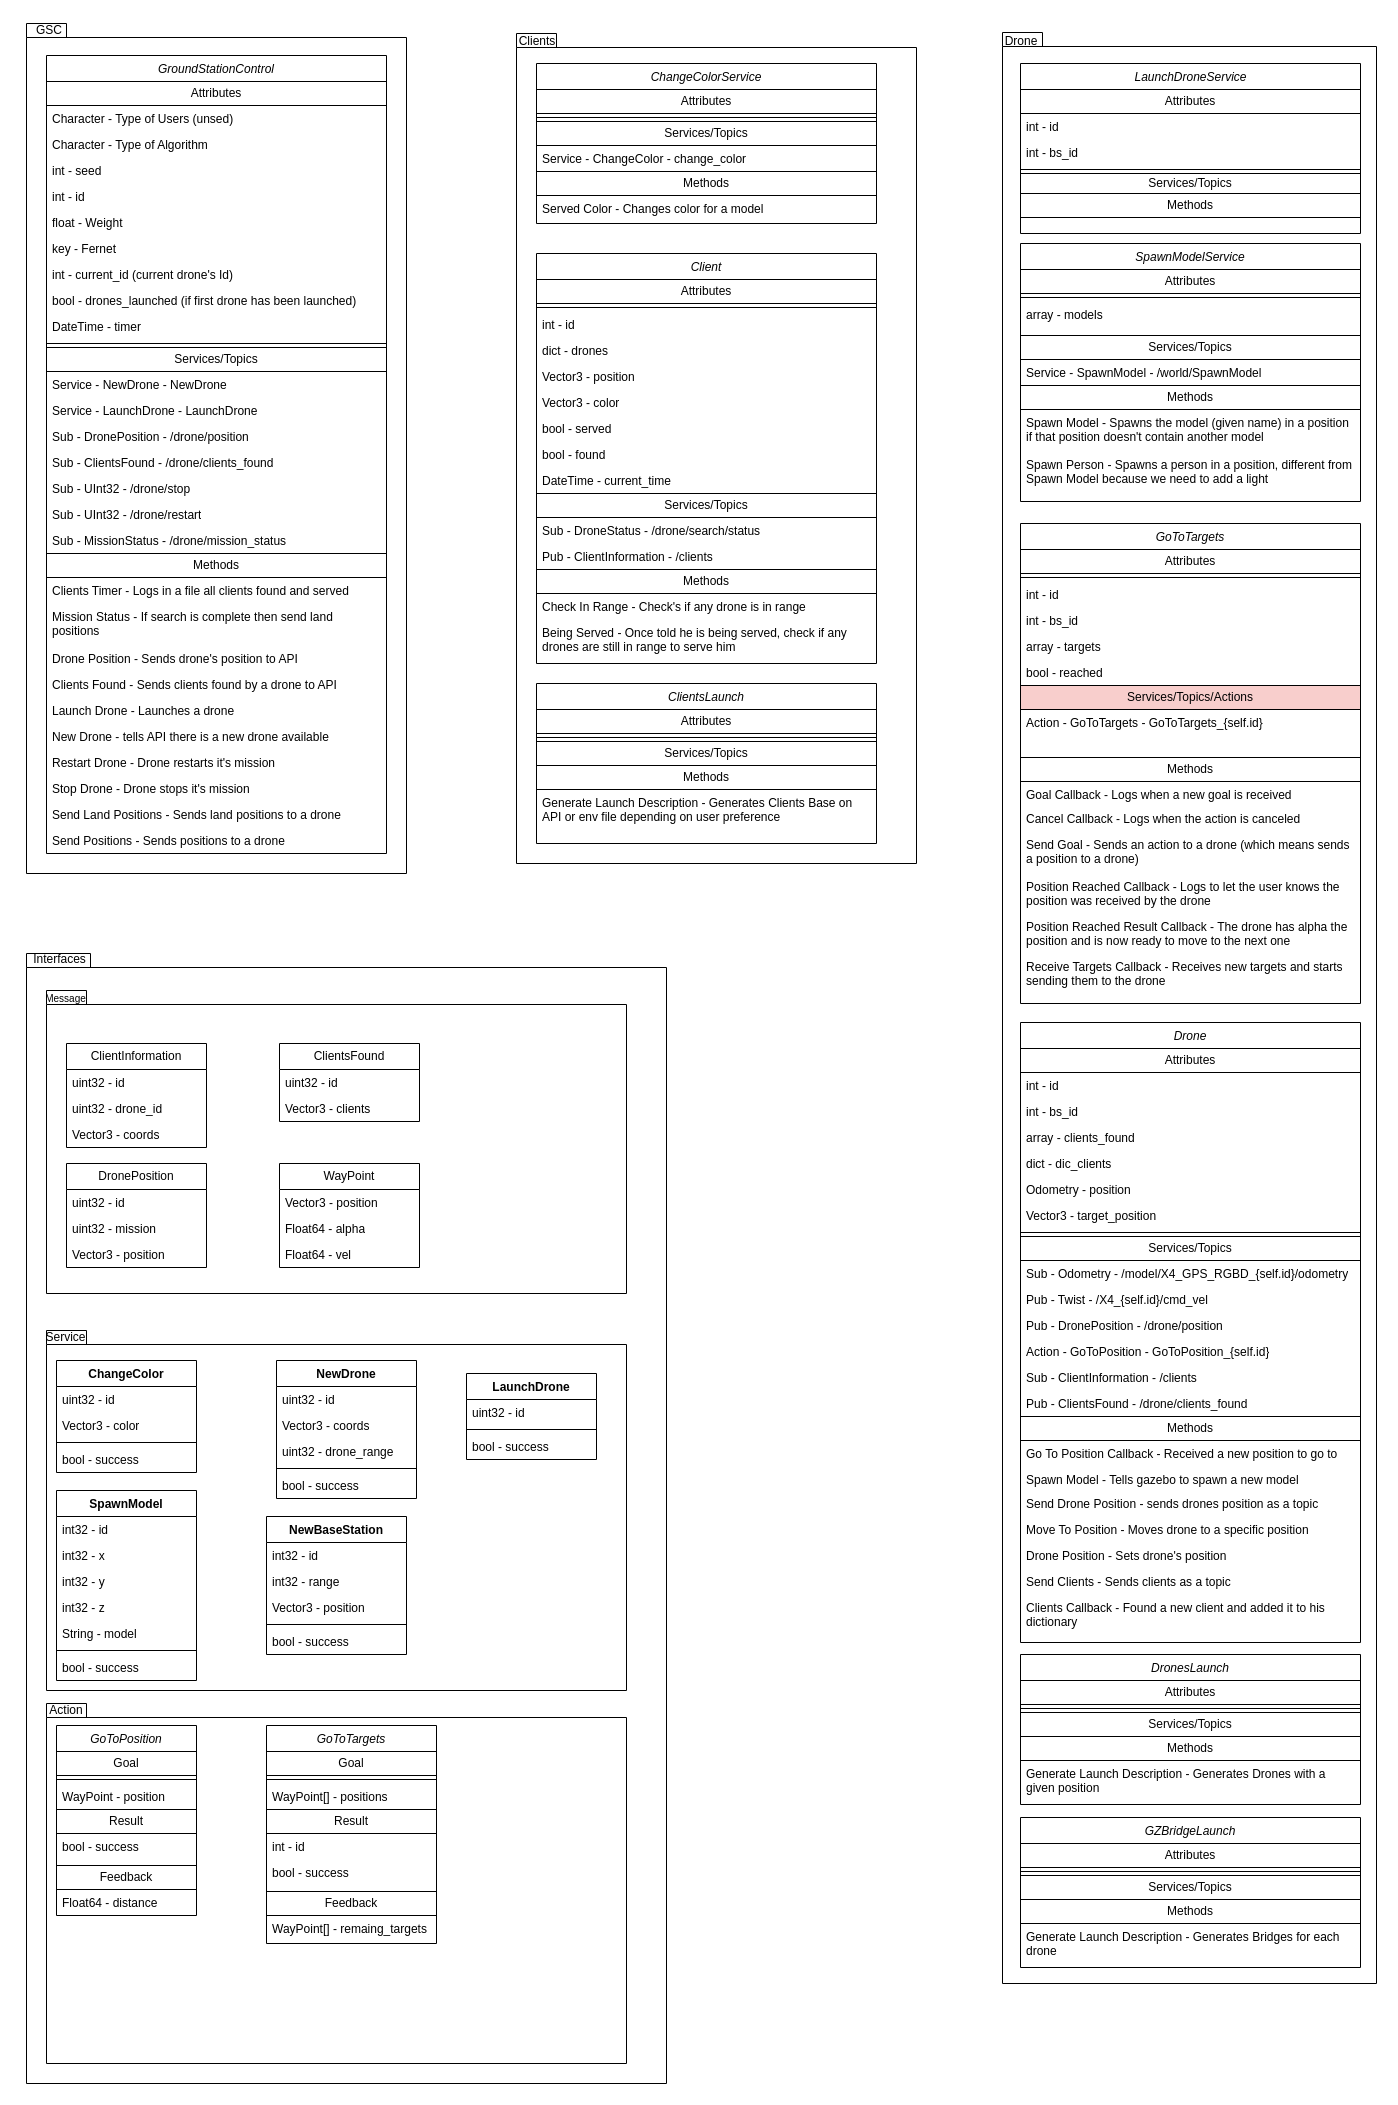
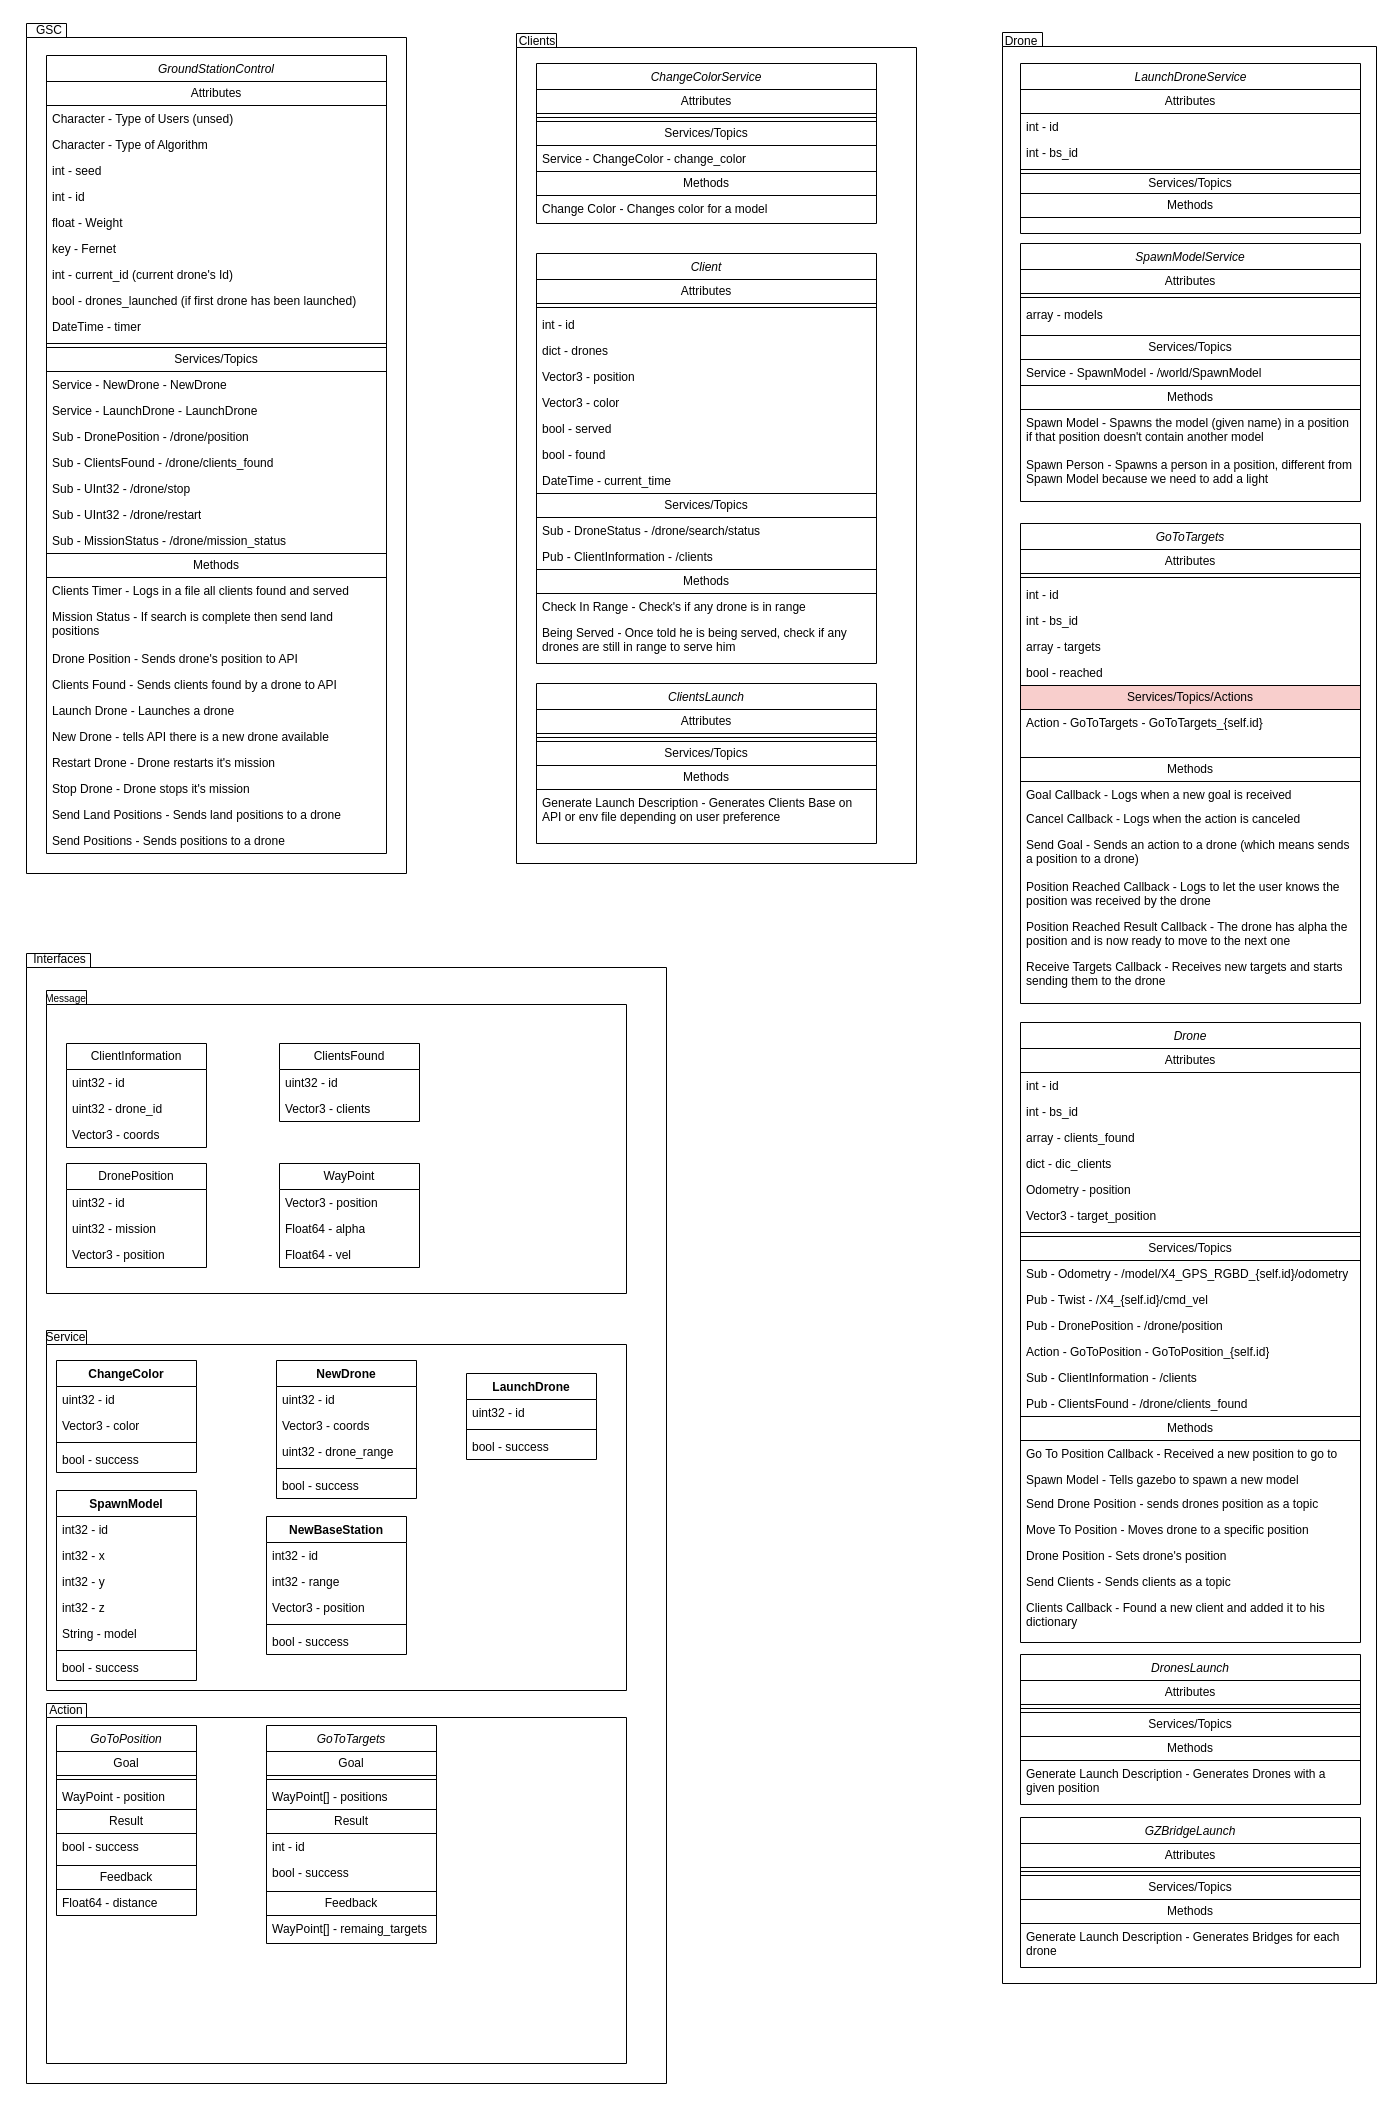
(661, 210) -> (661, 210)
